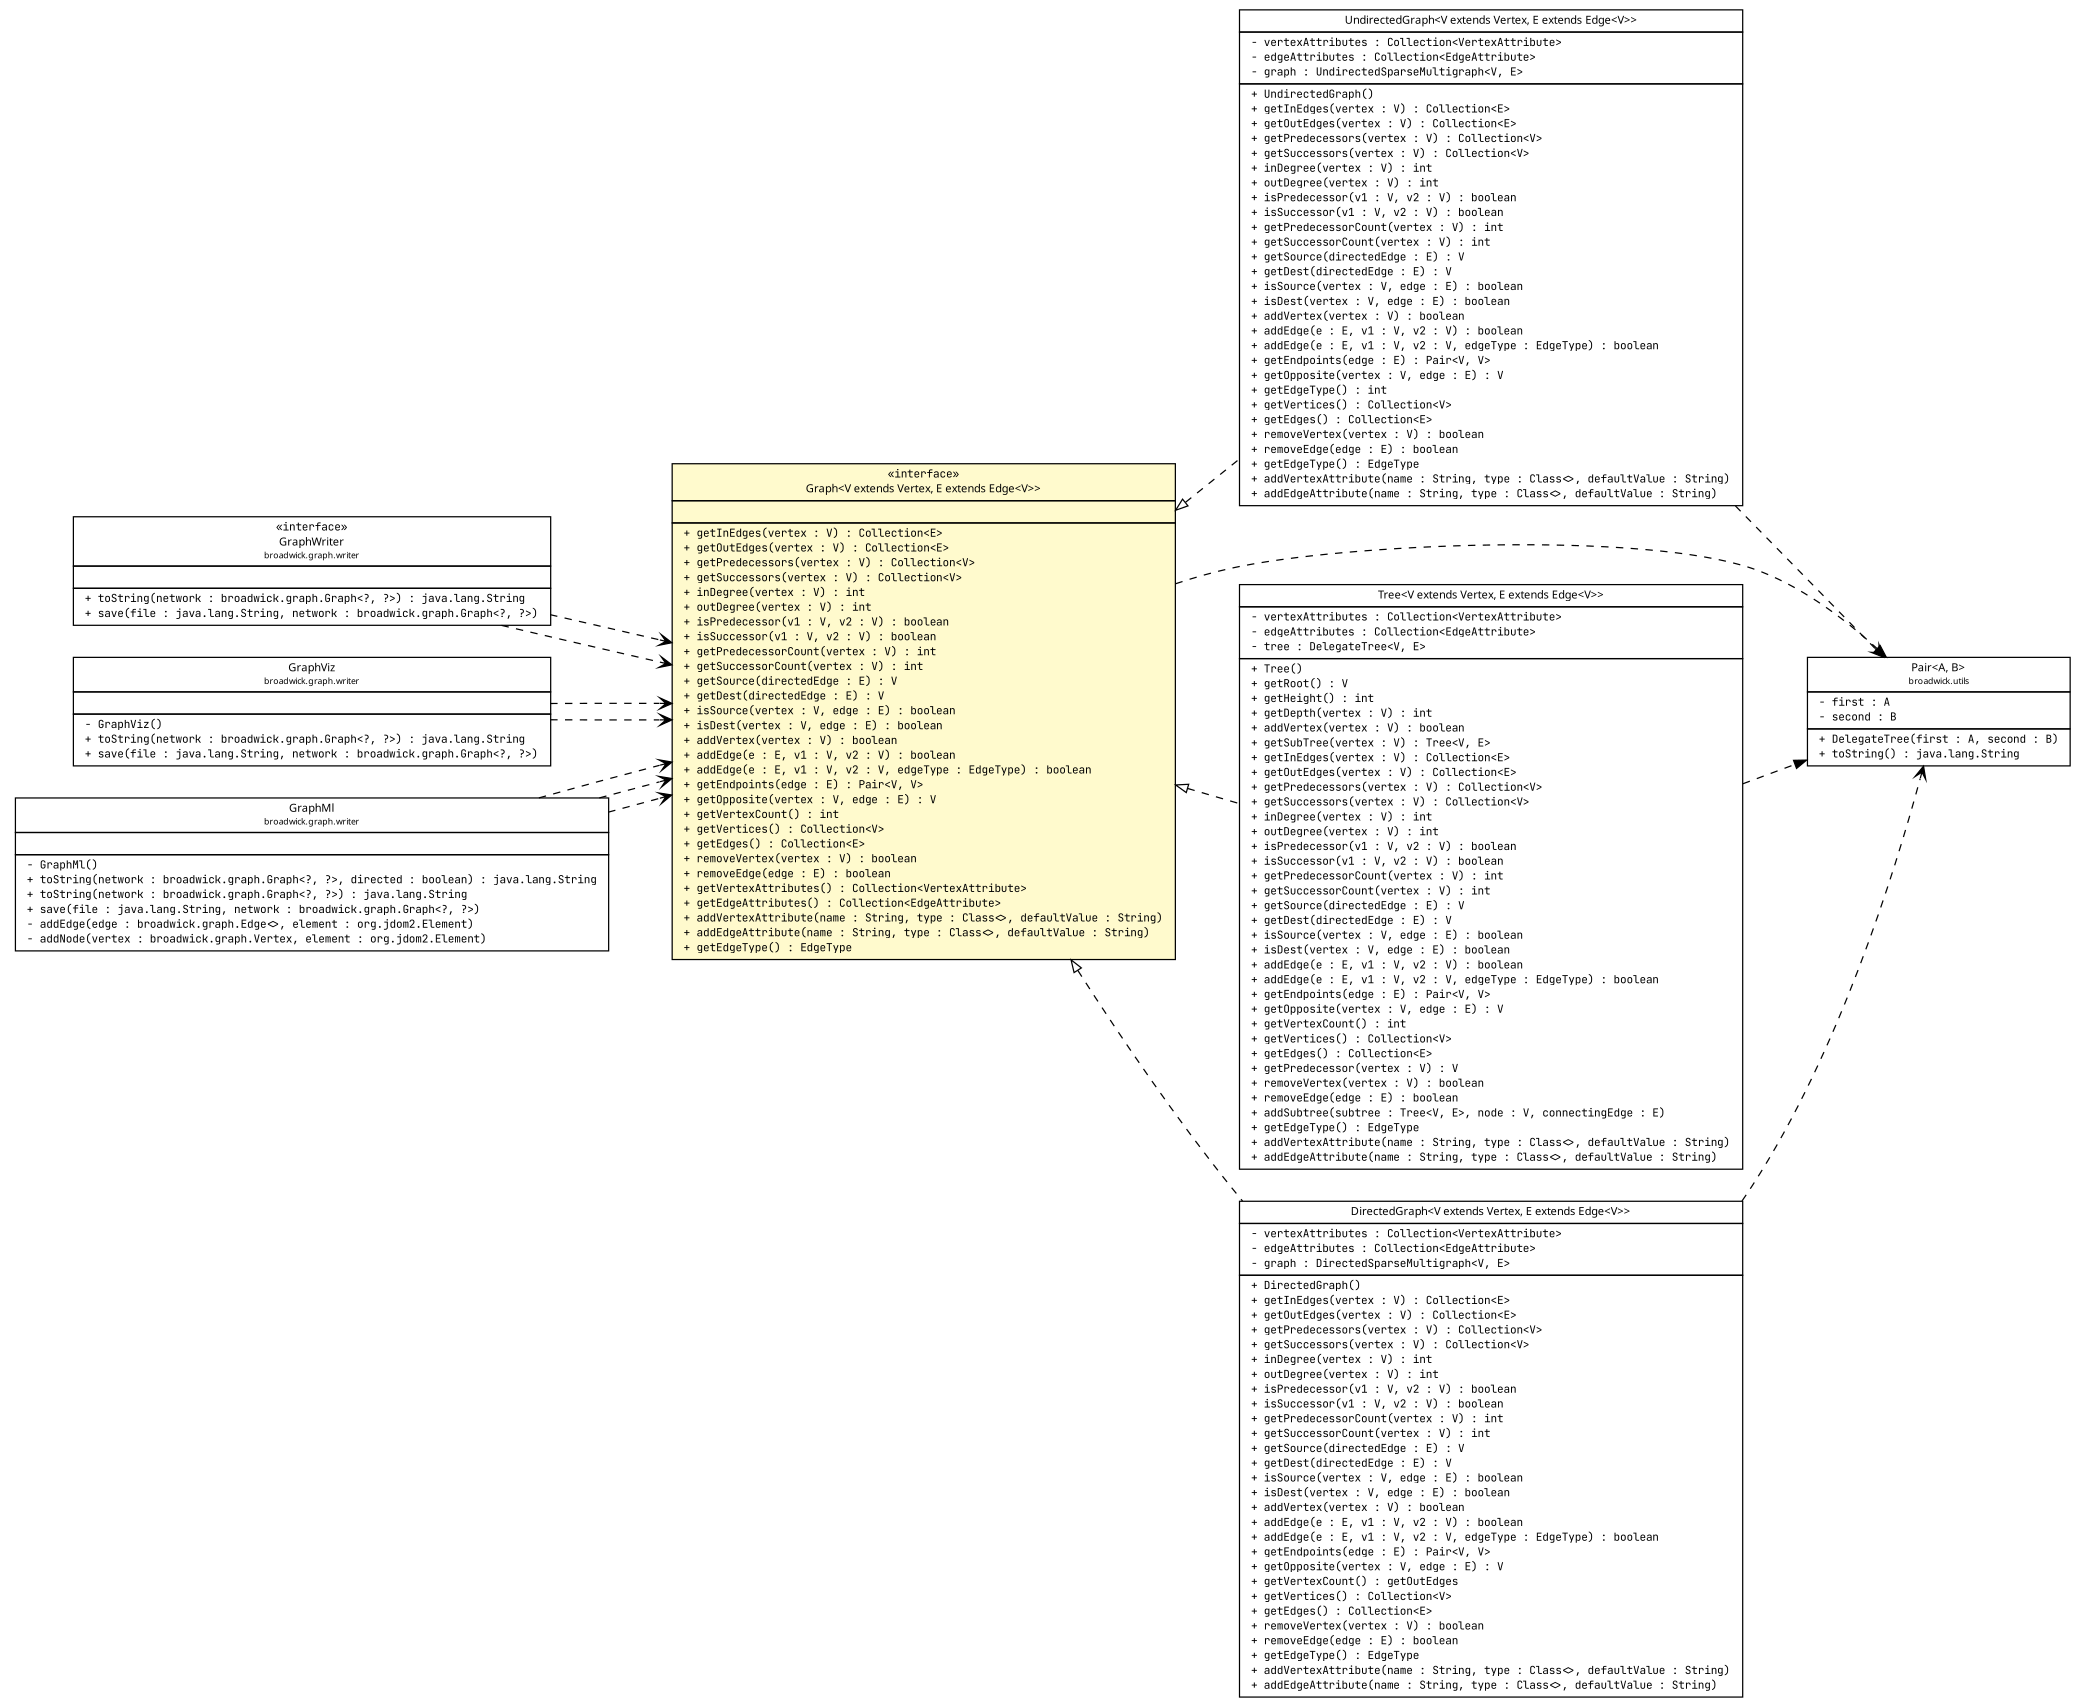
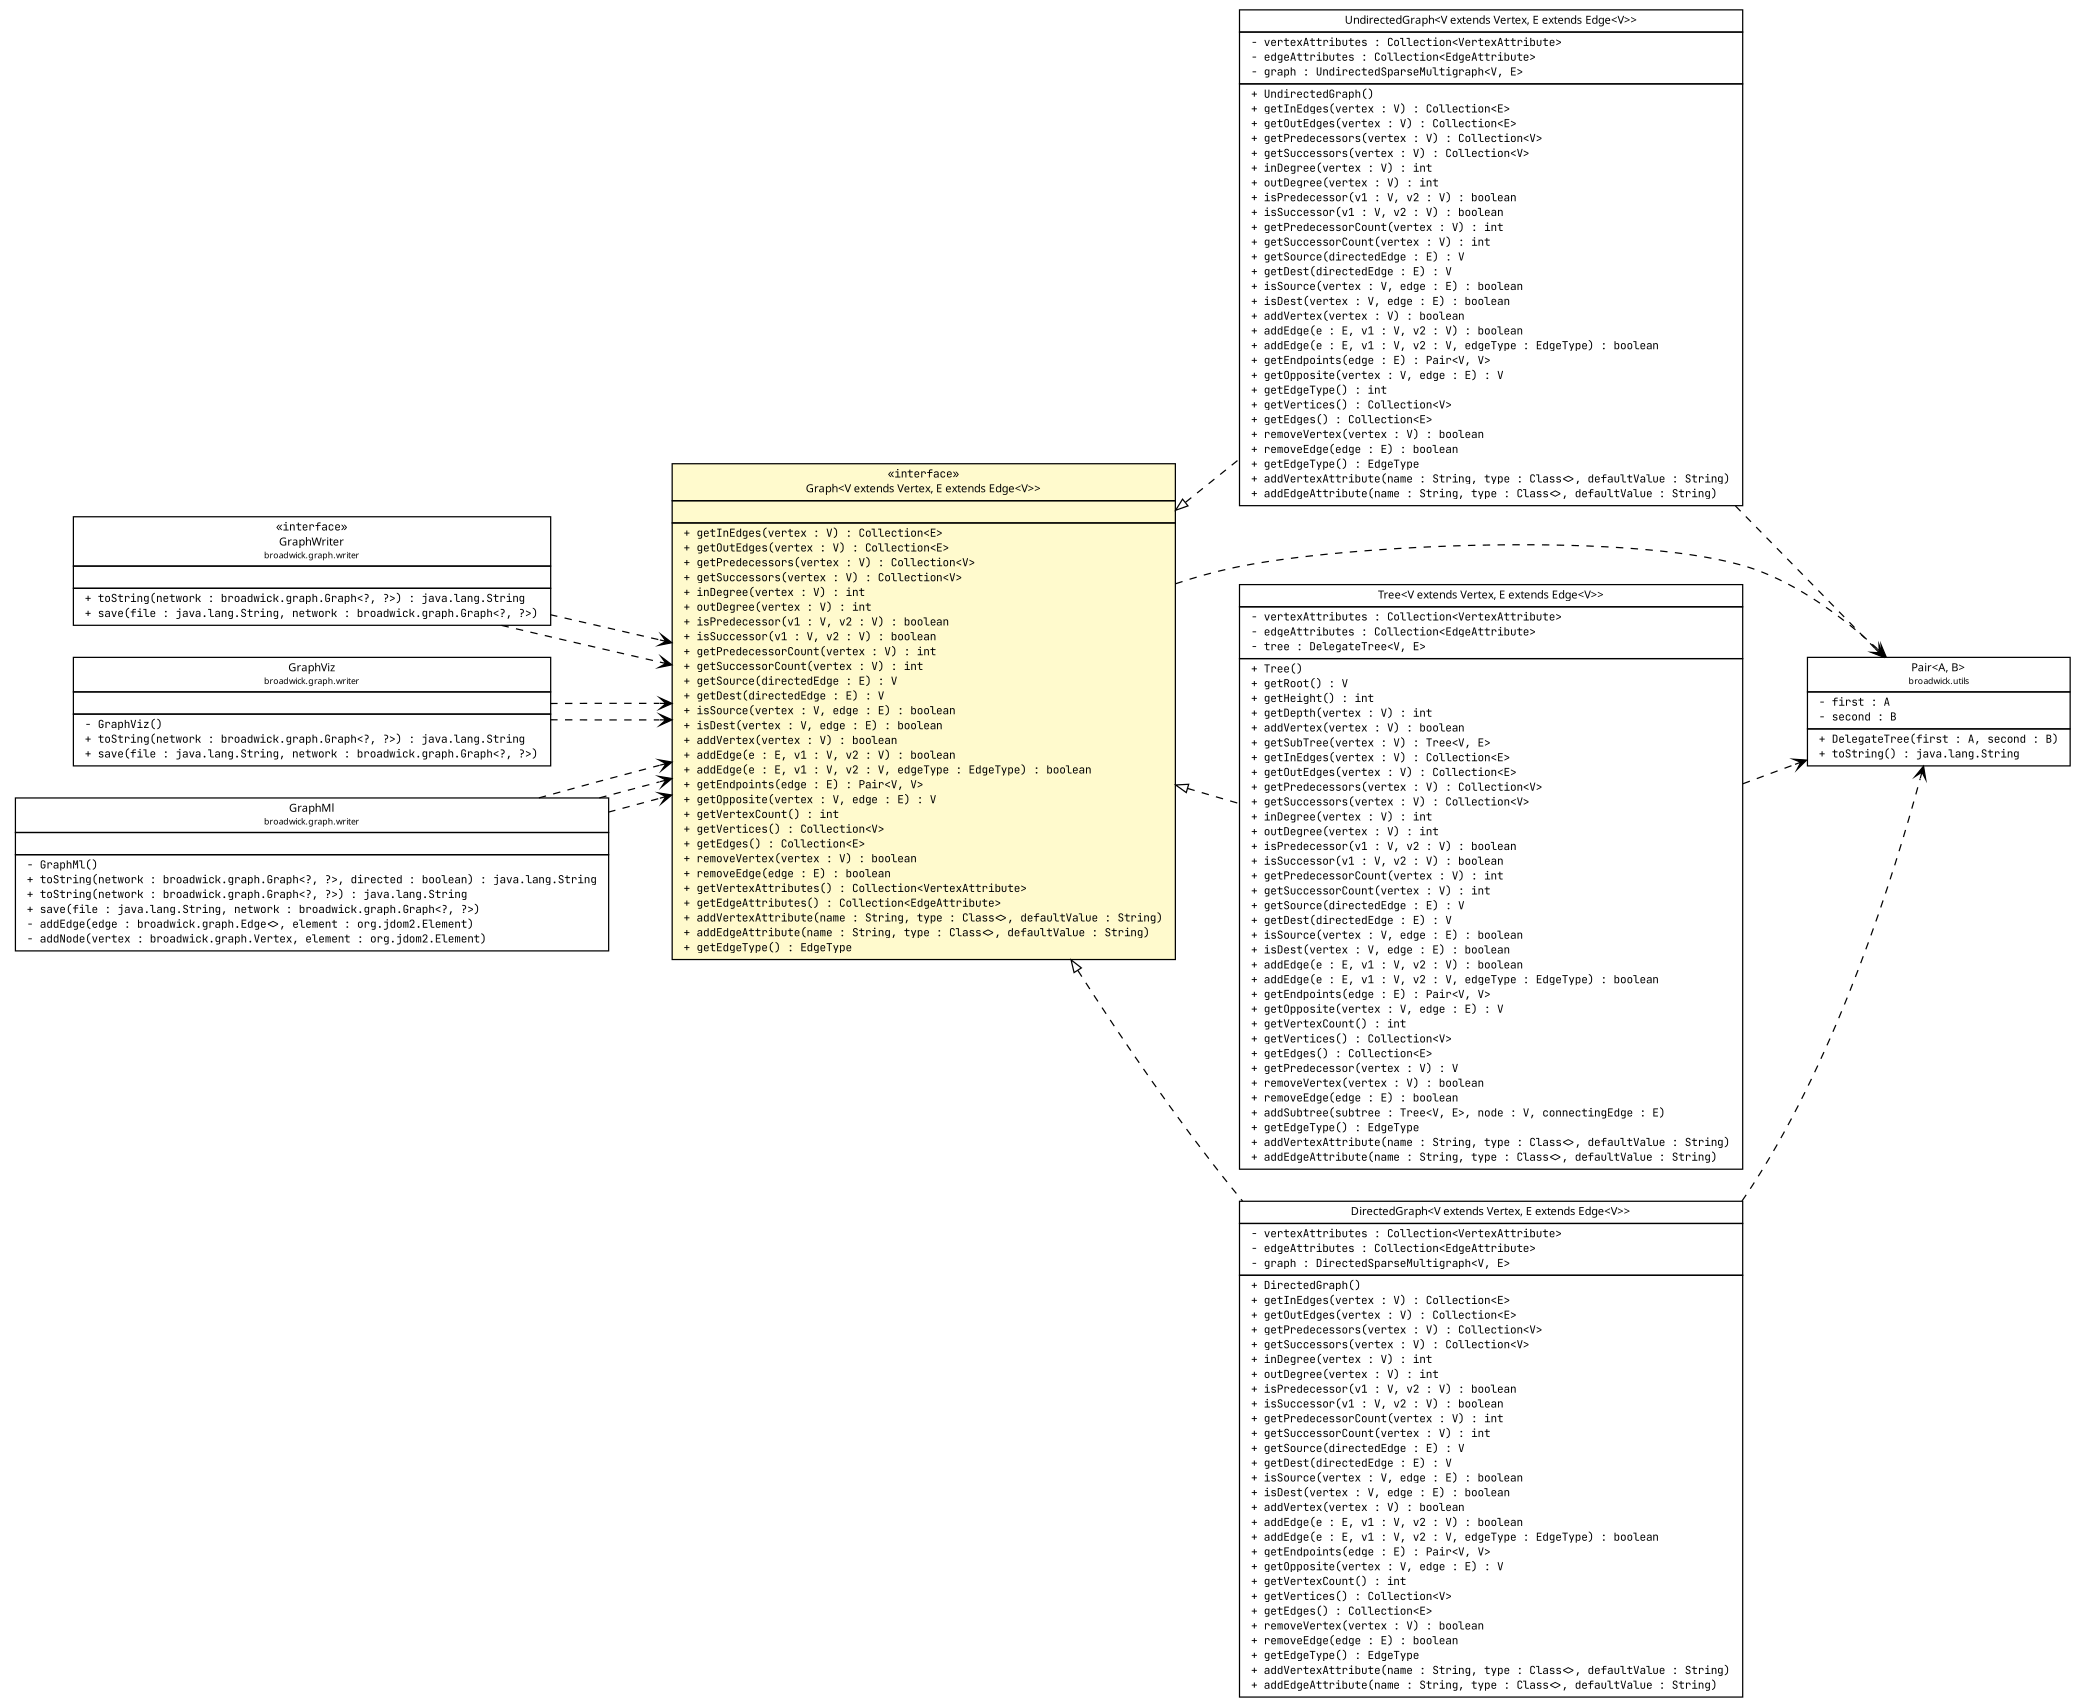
(1538, 545) -> (1538, 545)
(1769, 774) -> (1769, 774)
(1355, 1582) -> (1329, 1582)
